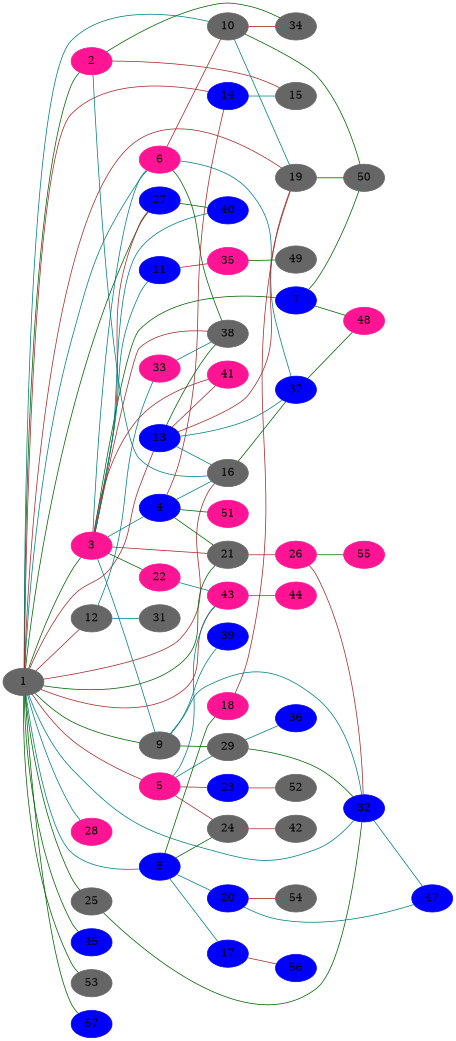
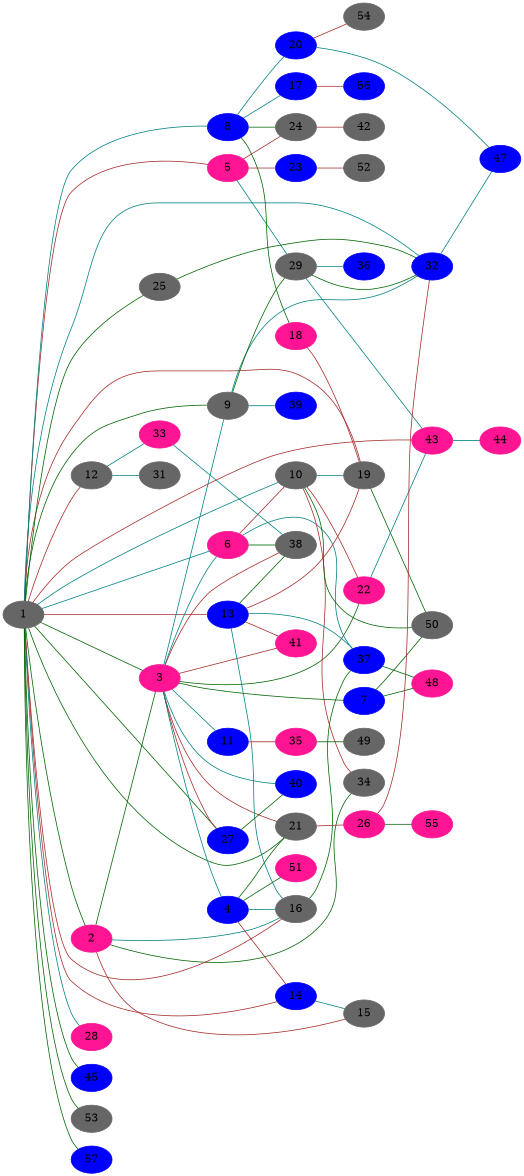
none -> (335, 531)
(194, 709) -> (364, 353)
none -> (126, 808)
